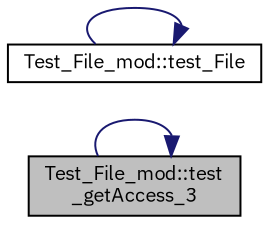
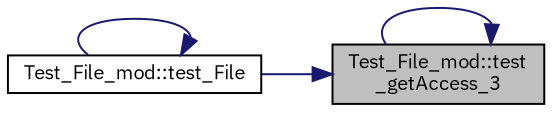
none -> (287, 74)
